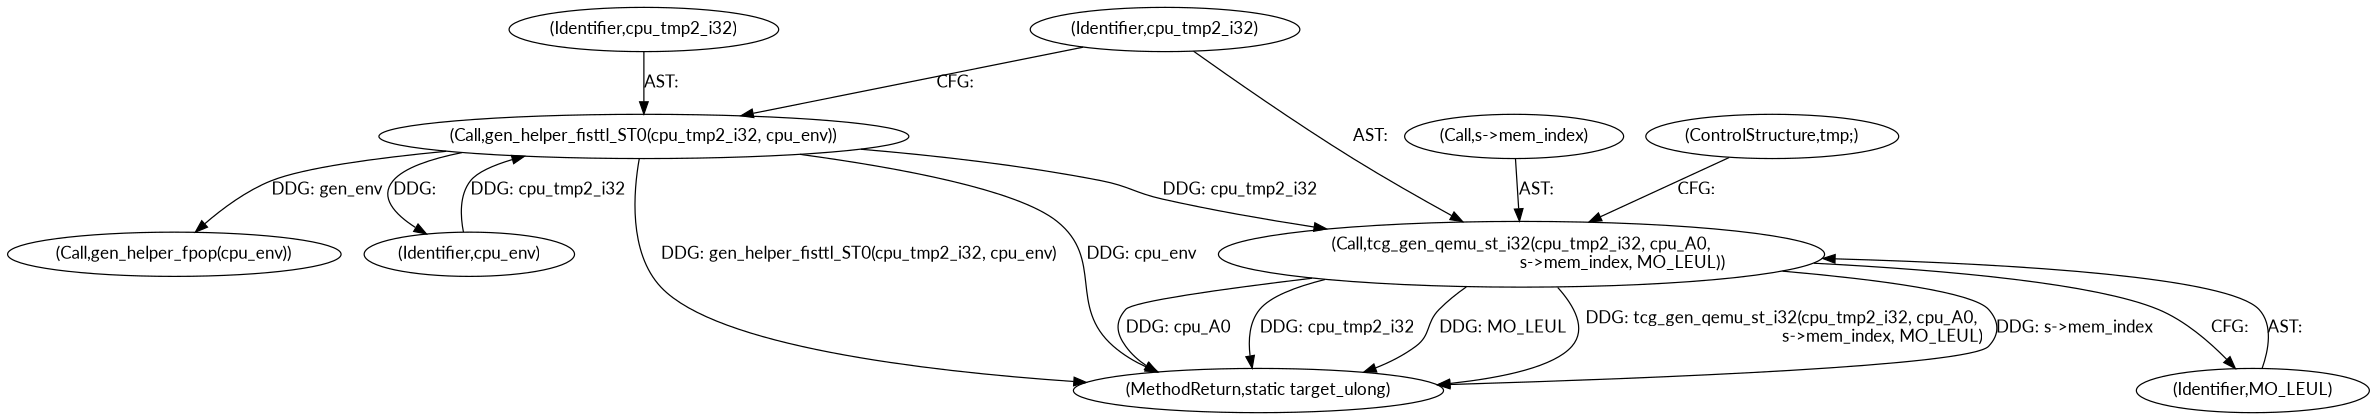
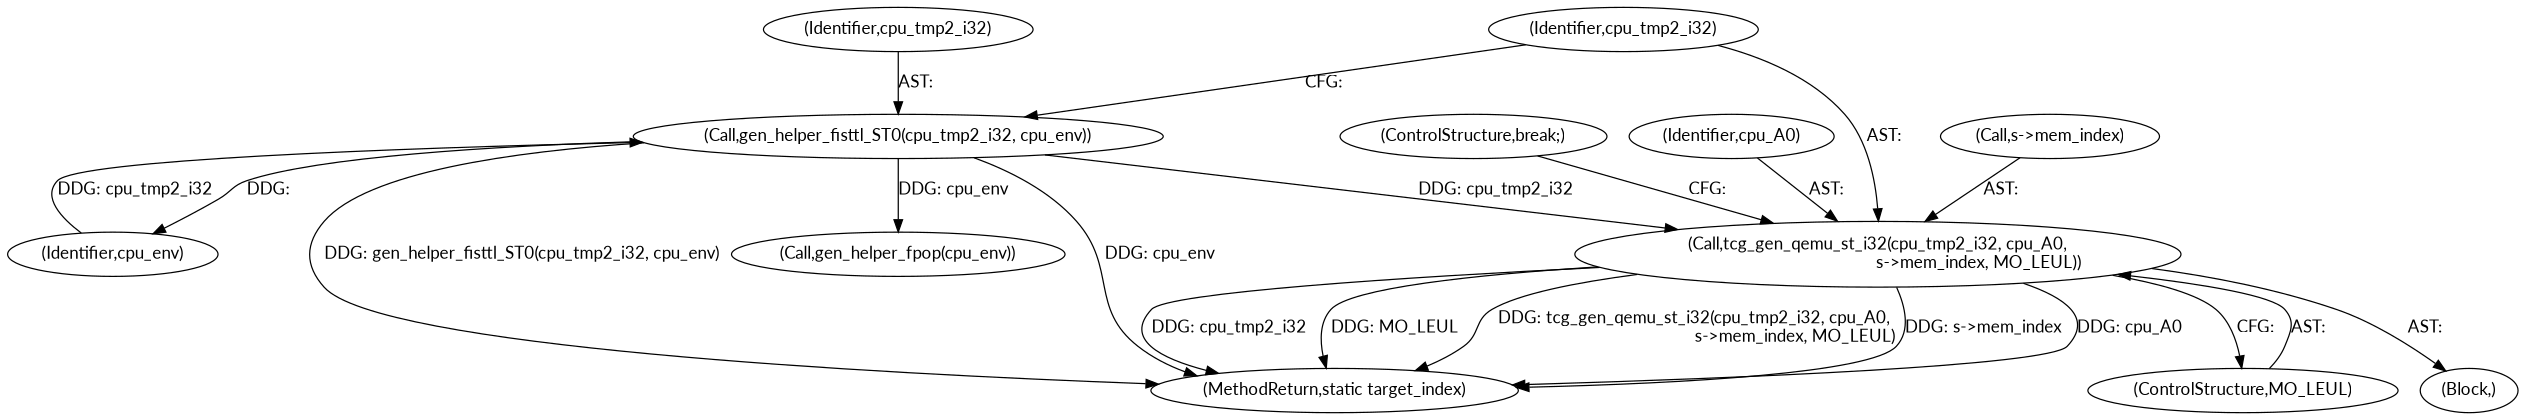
none -> (1732, 136)
(1772, 136) -> (1474, 136)
(327, 190) -> (954, 190)
(1258, 391) -> (1335, 391)
(2253, 391) -> (2243, 391)
none -> (2469, 391)
